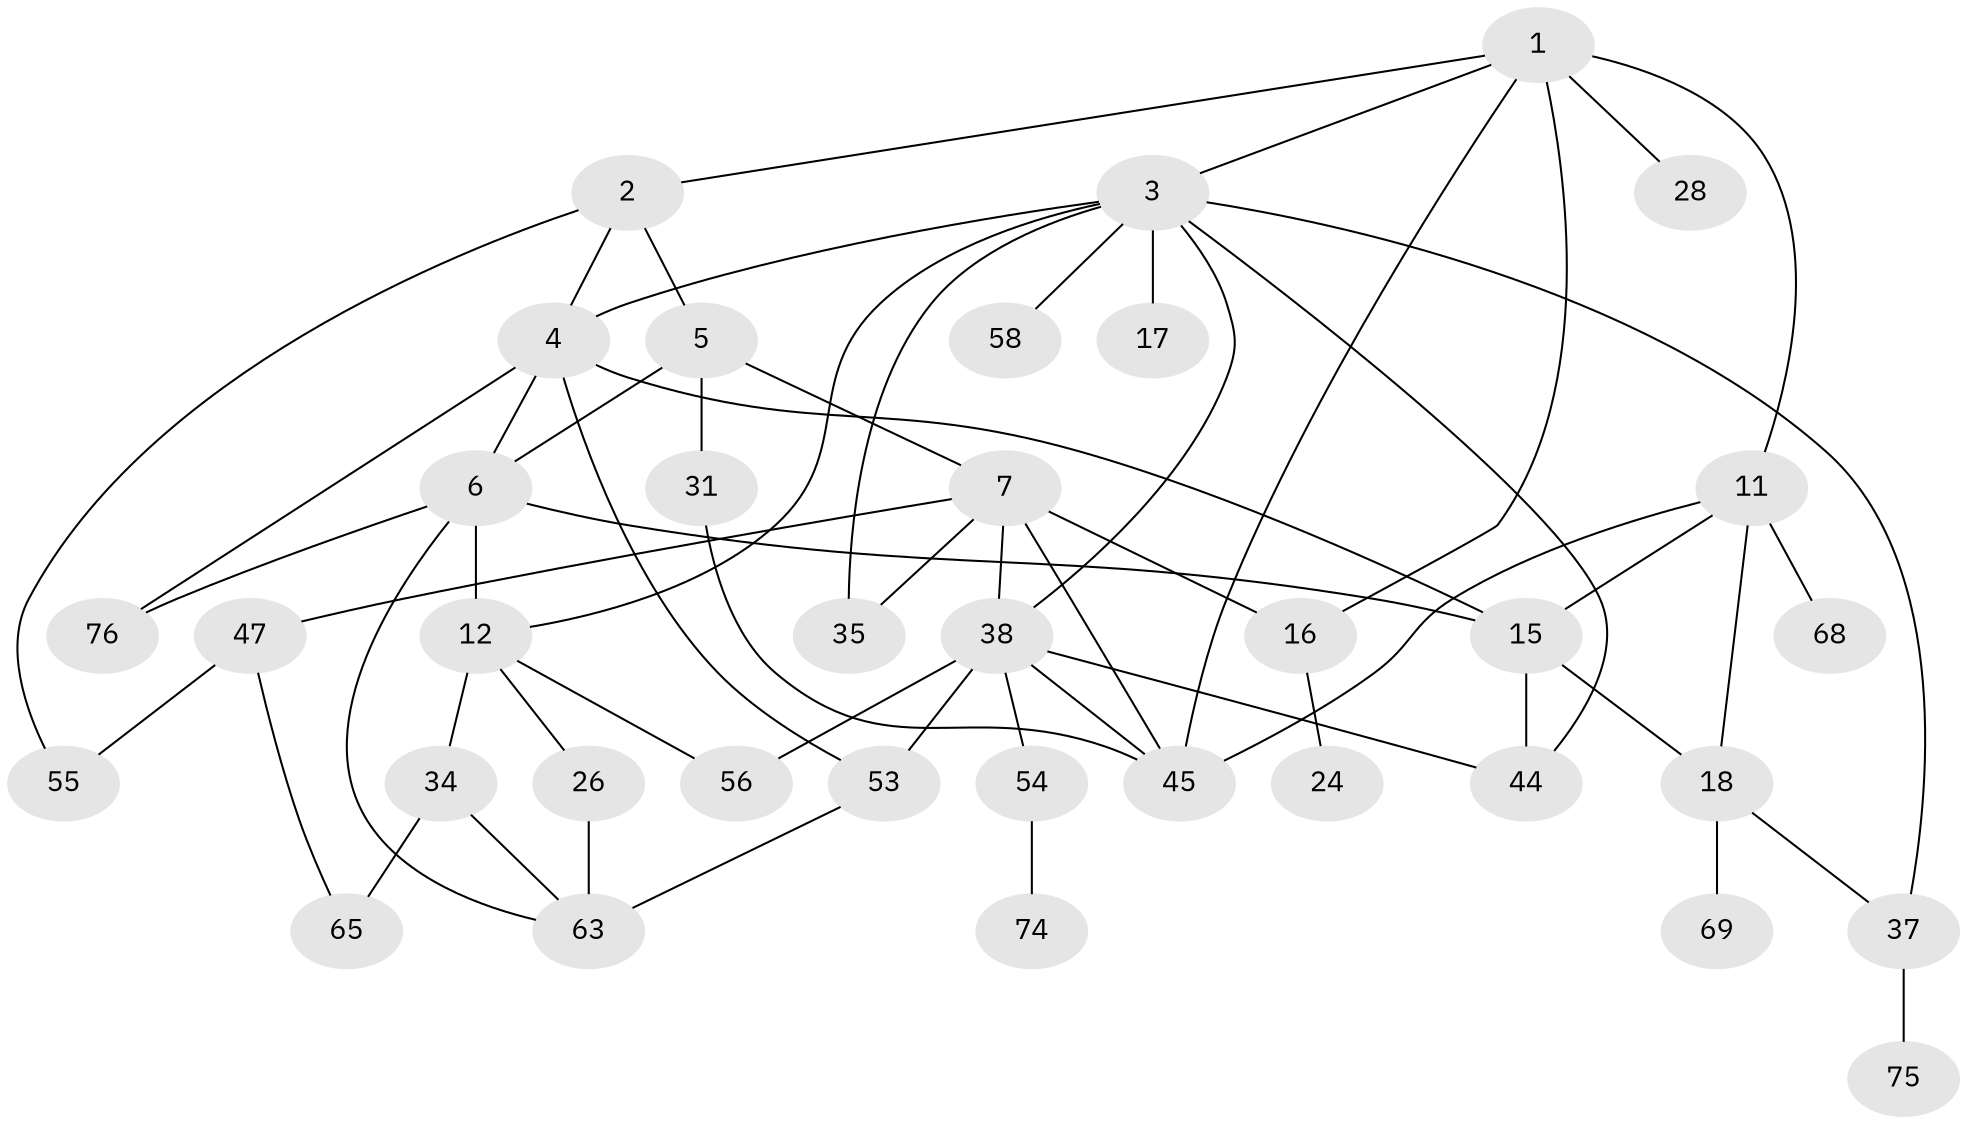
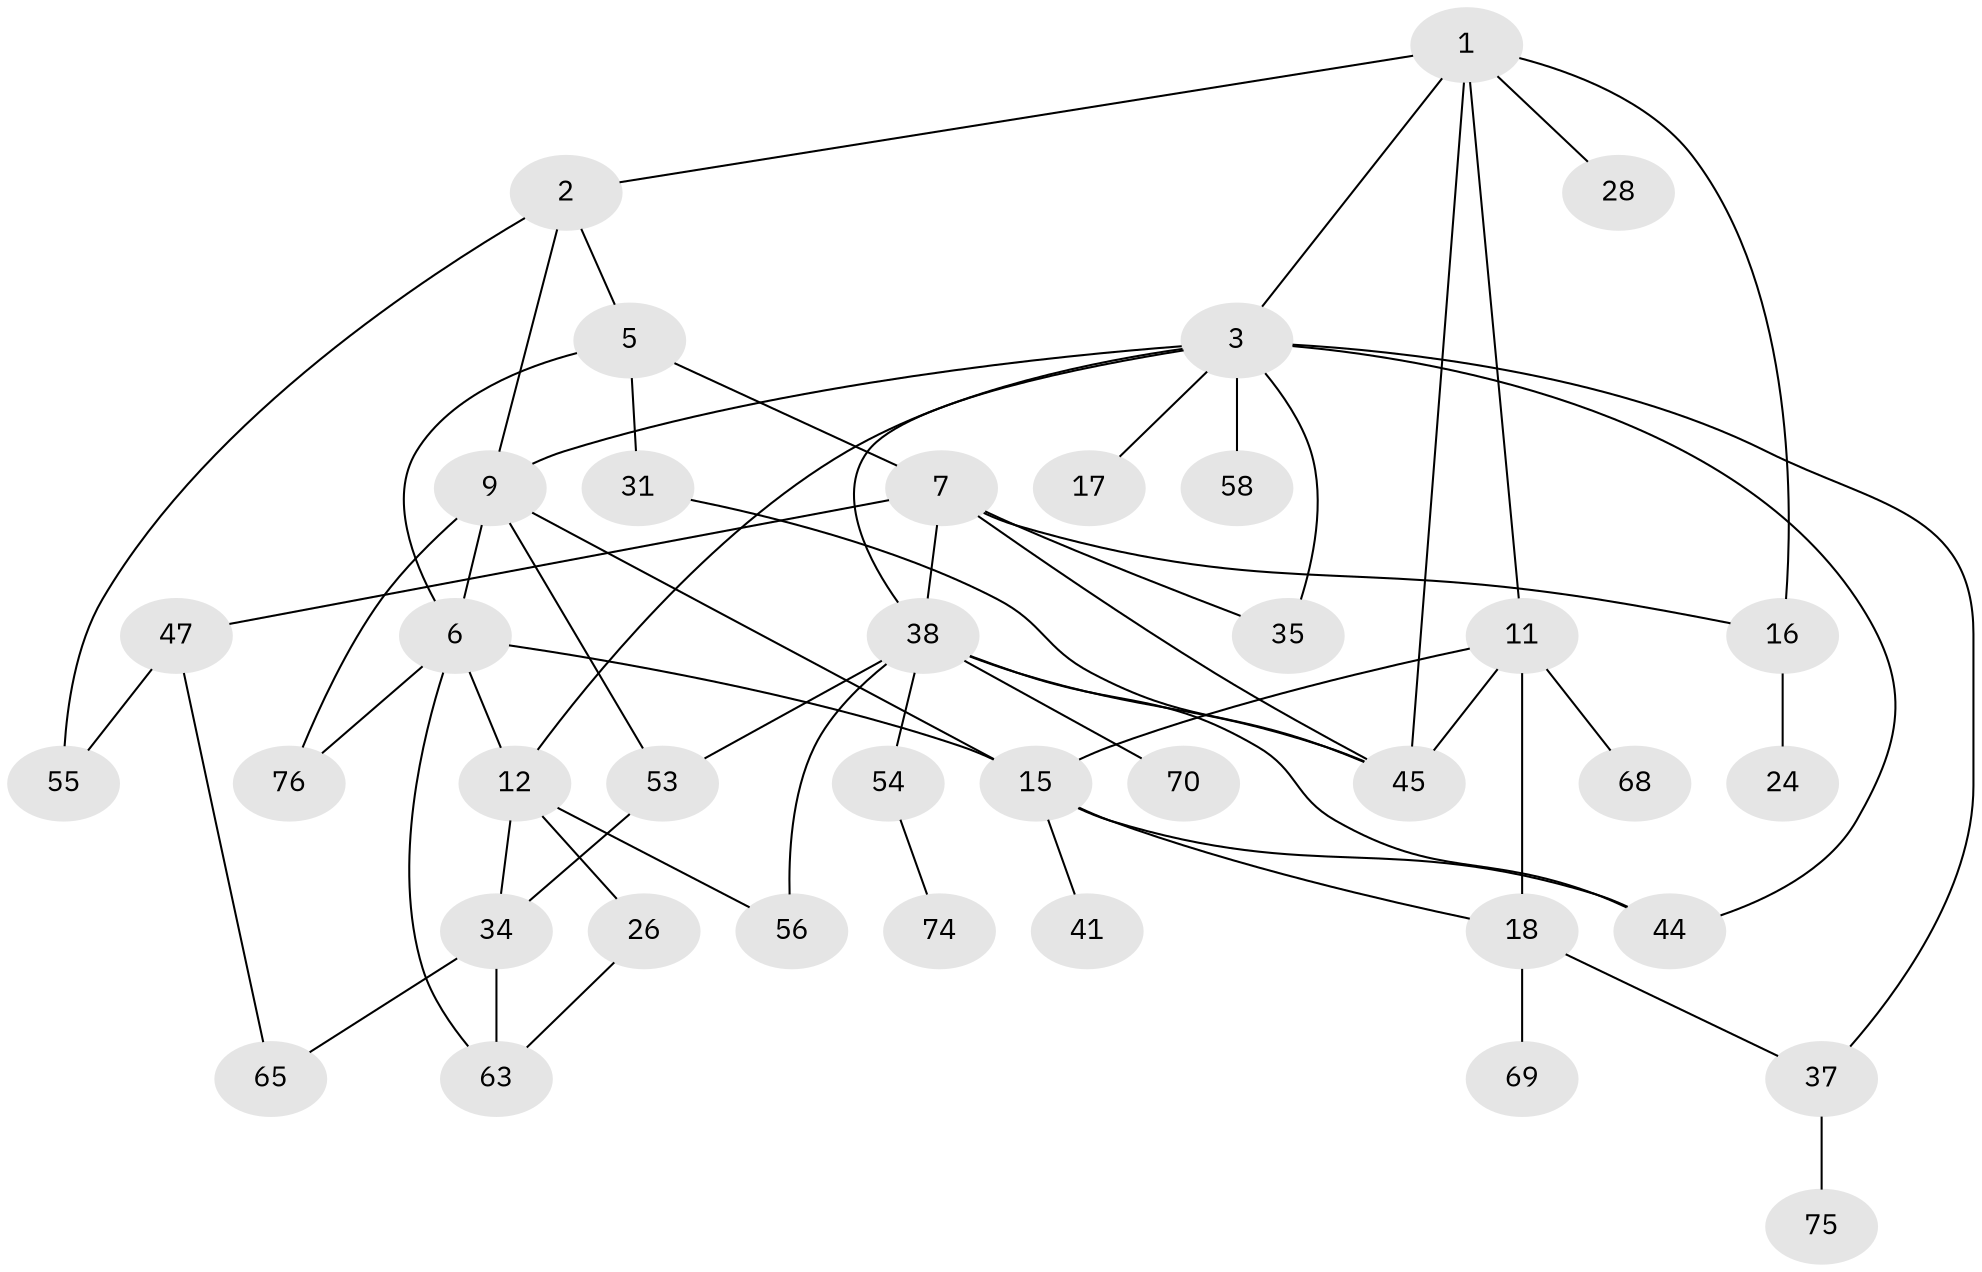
(554, 341) -> (490, 488)
none -> (1184, 784)
(737, 857) -> (590, 849)
none -> (1087, 931)
